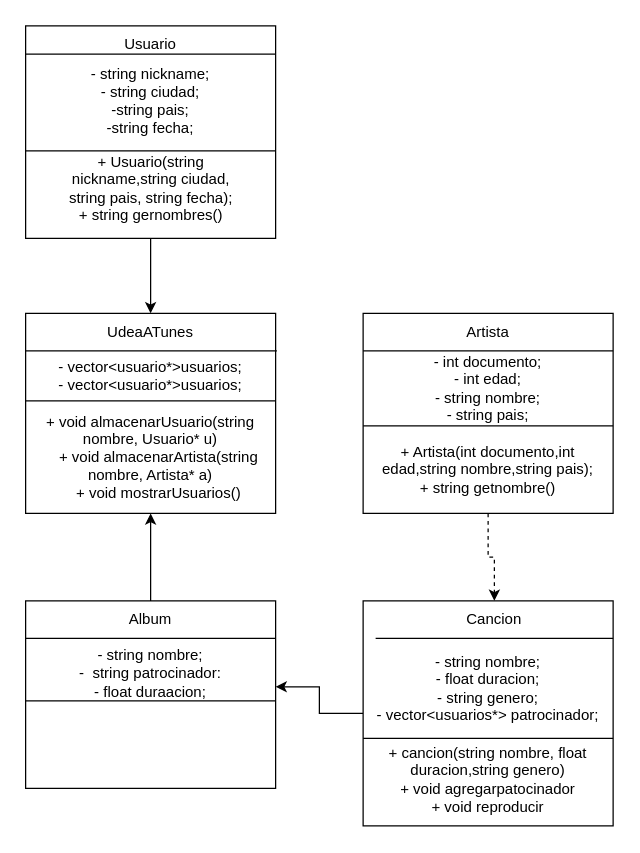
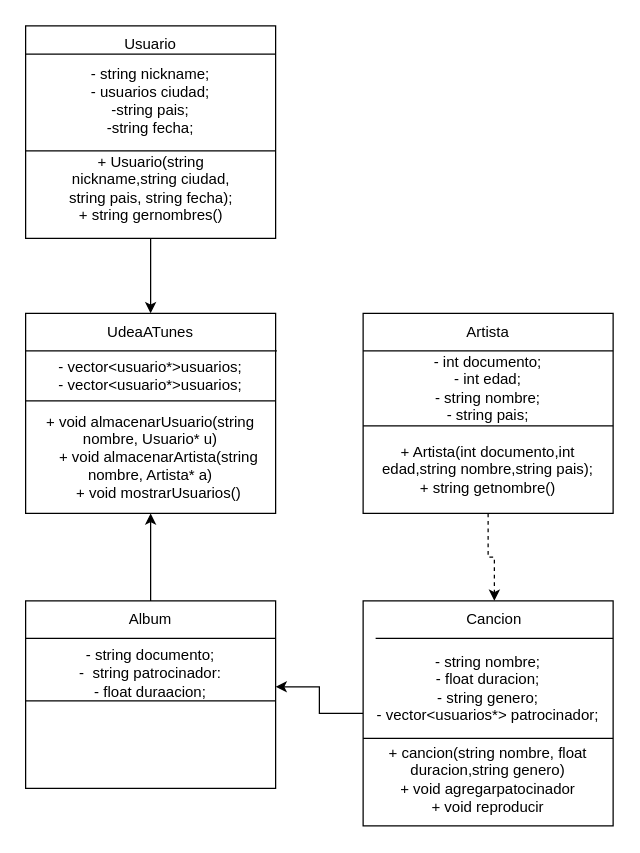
(151, 101) -> (151, 101)
(151, 673) -> (151, 673)
